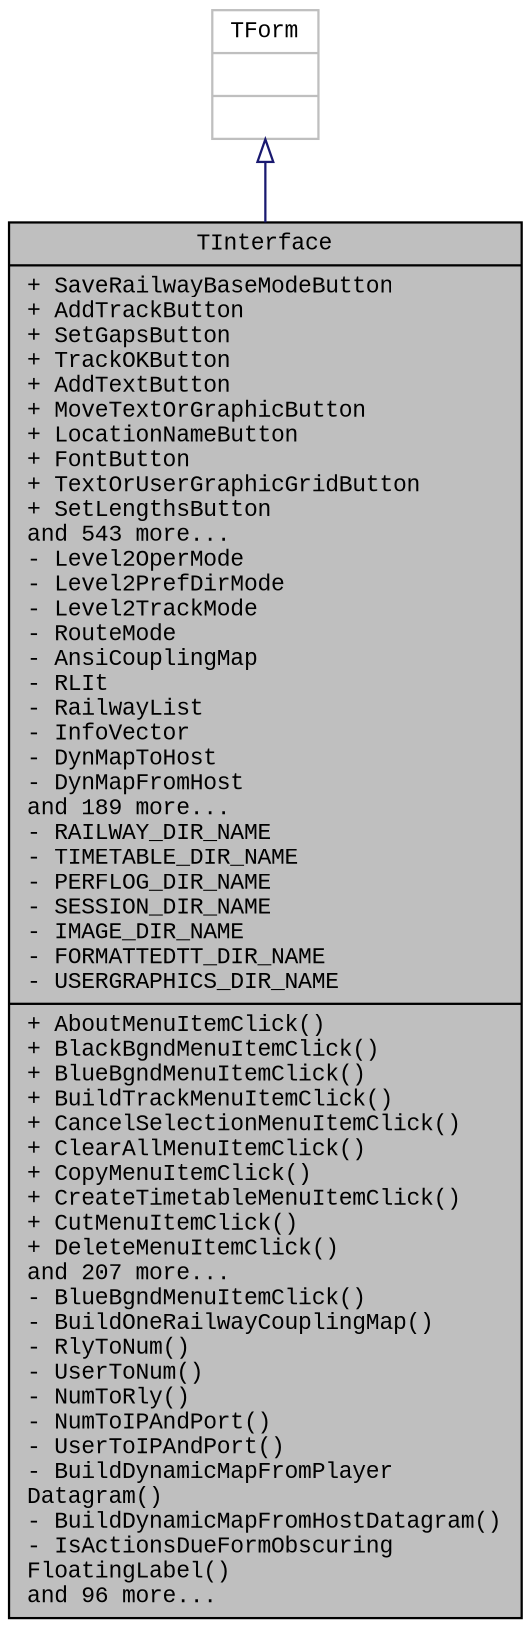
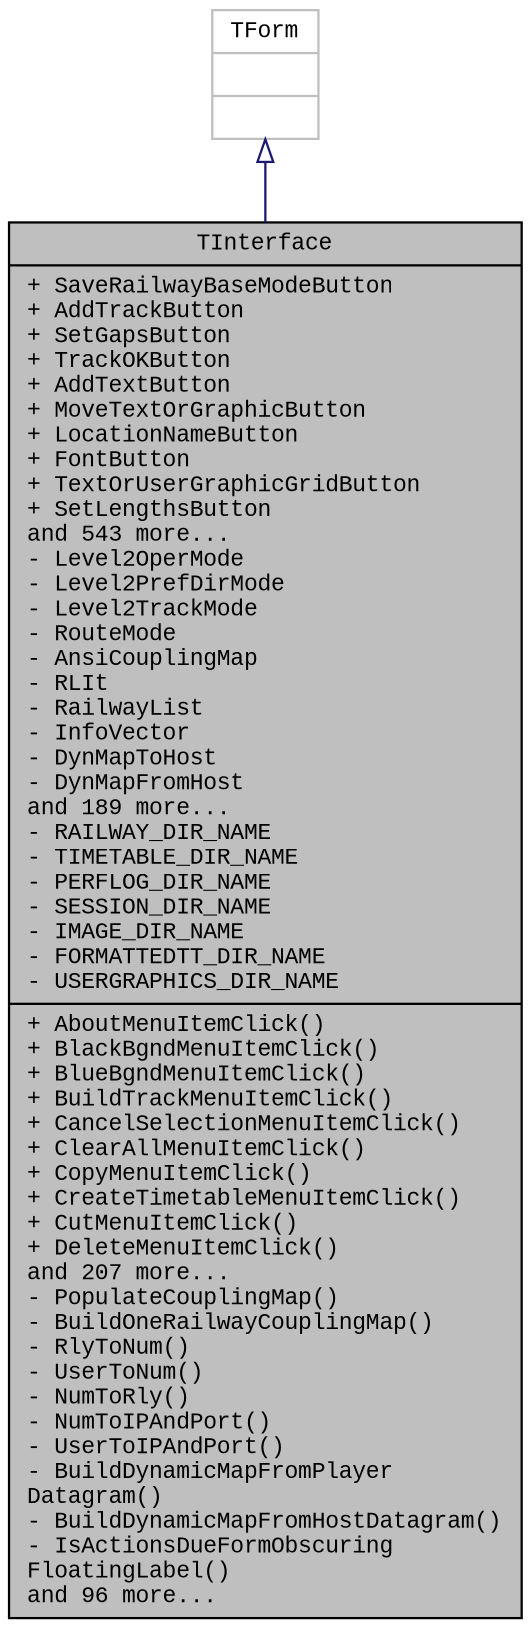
(198, 1297) -> (184, 1297)
